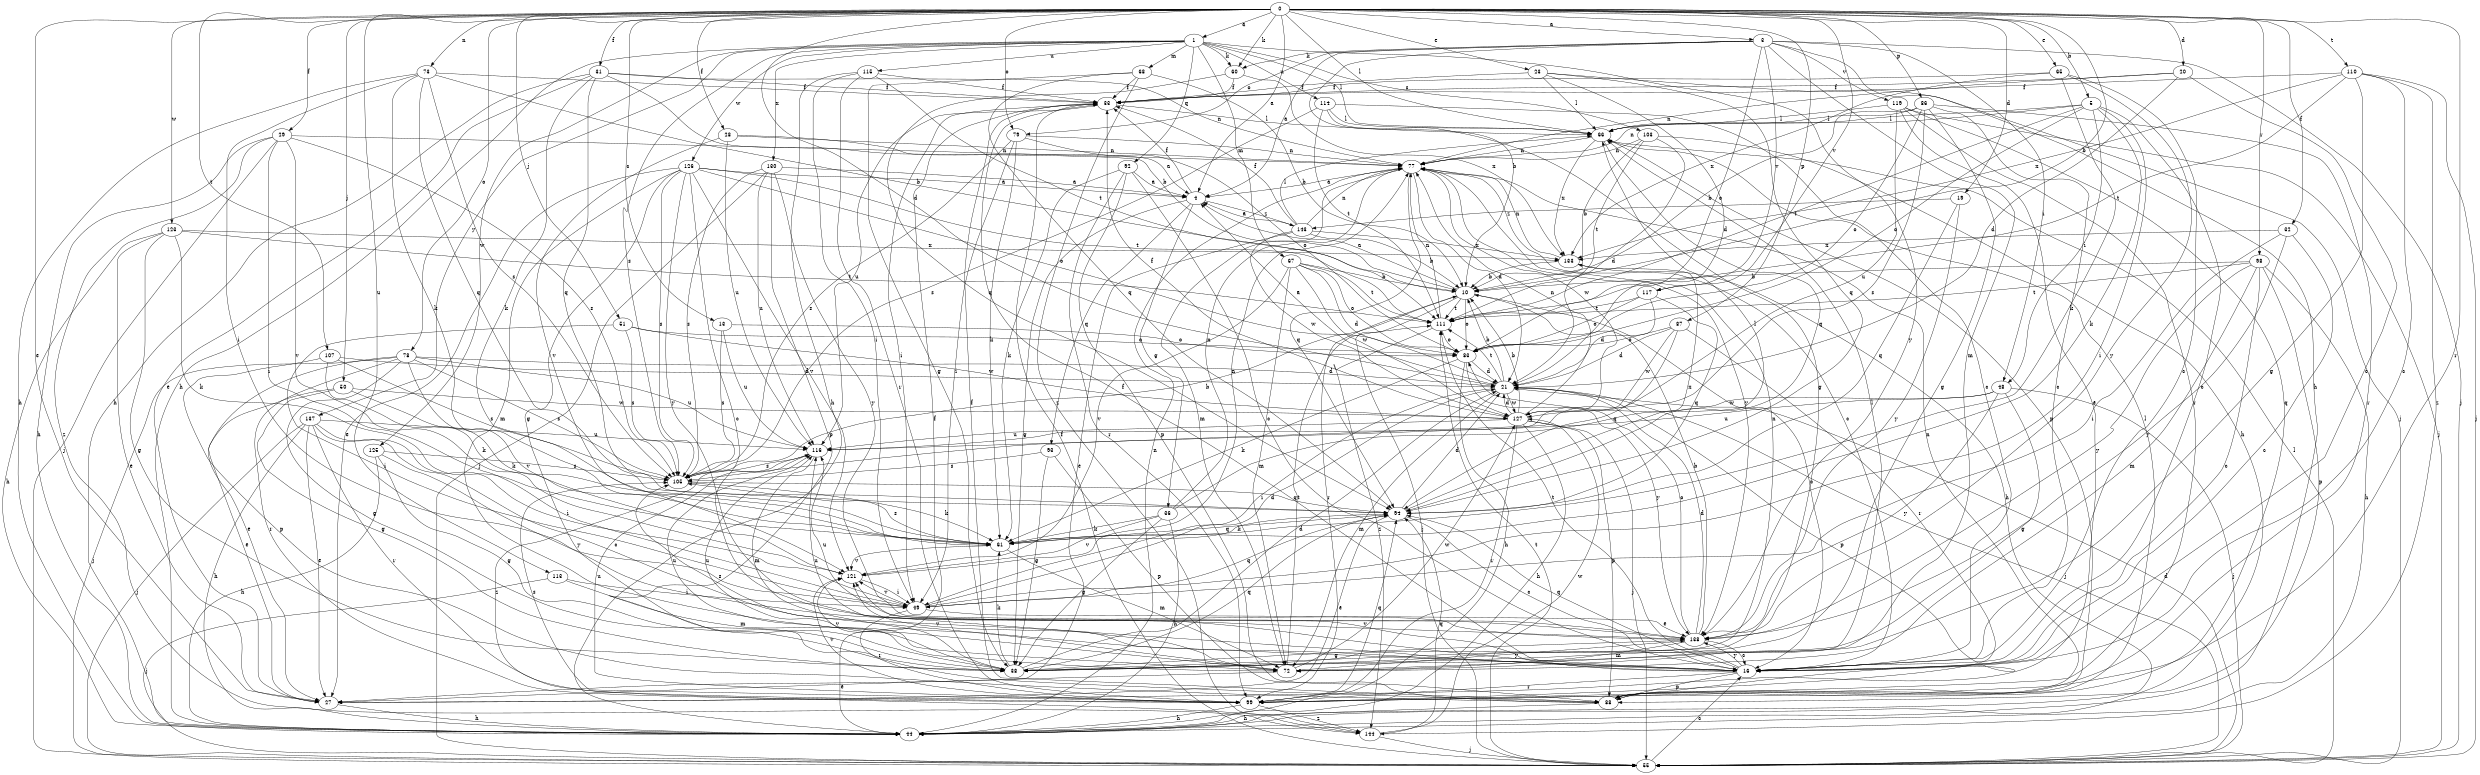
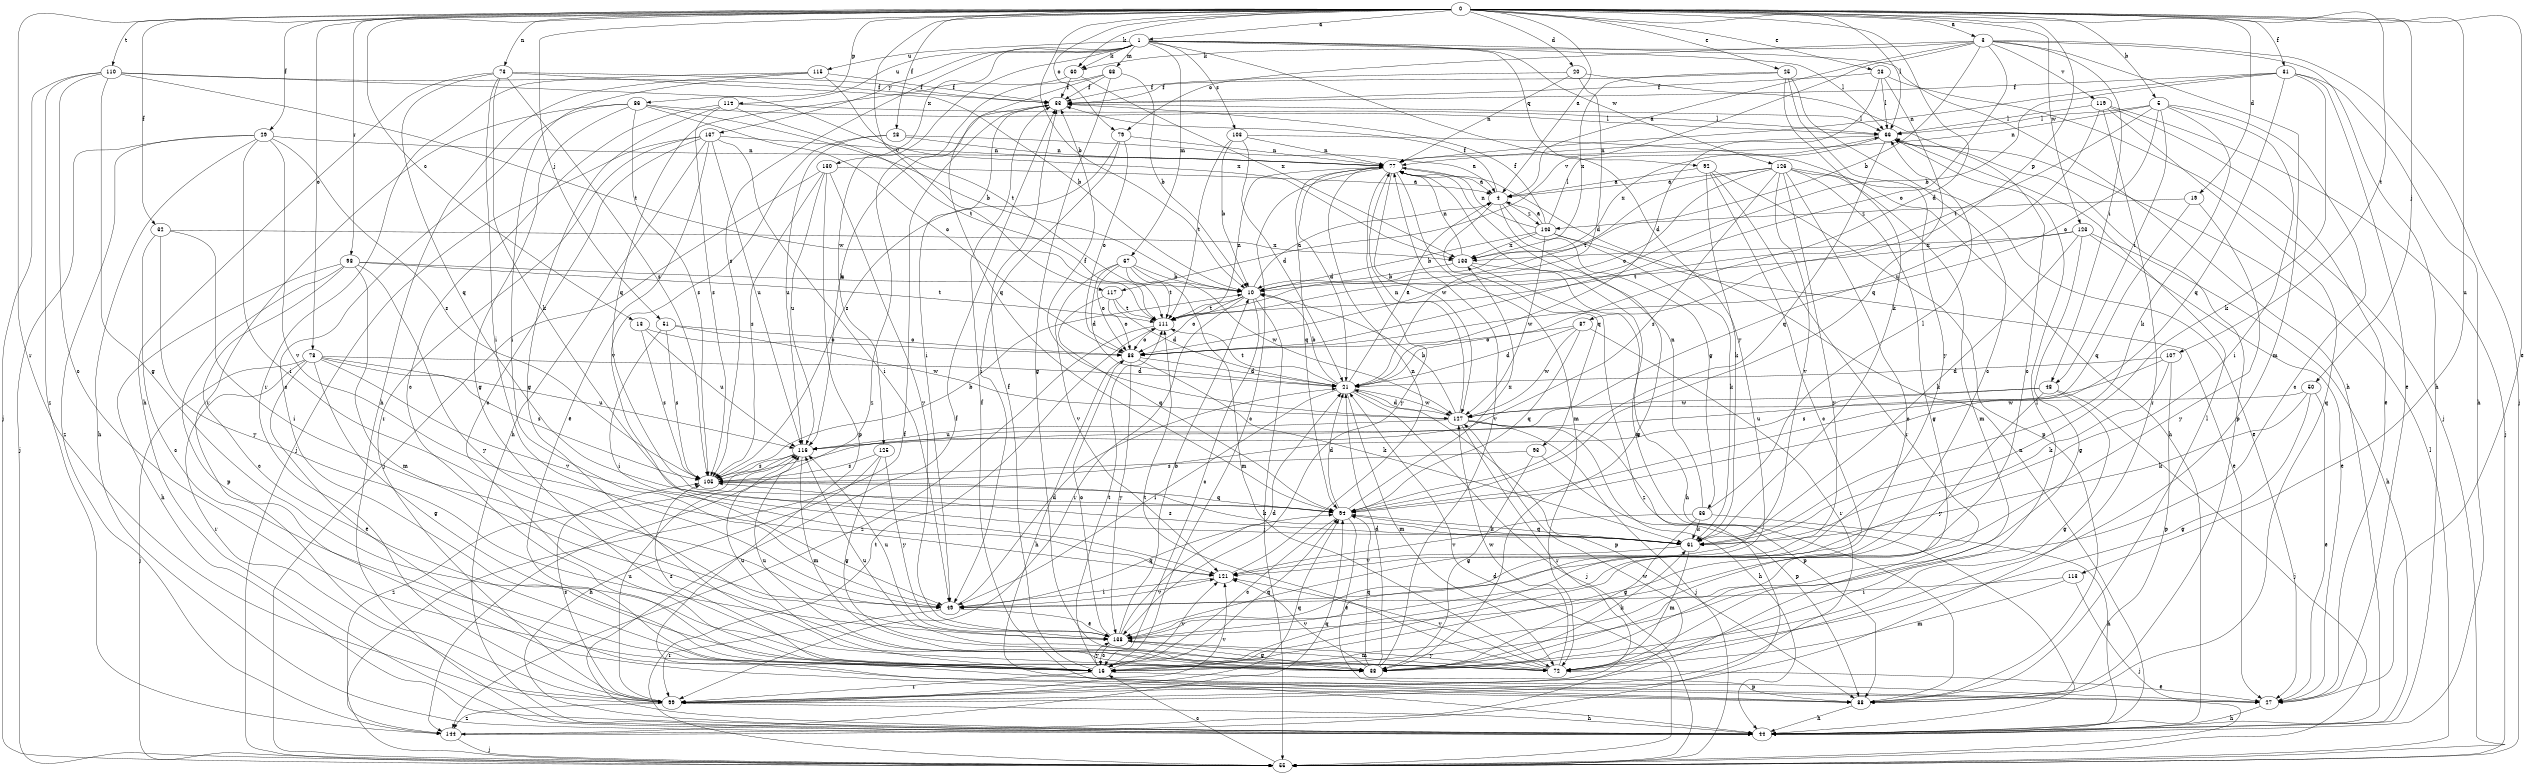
(2059, 72) -> (1787, 72)
none -> (967, 152)
(990, 347) -> (1730, 337)
(1774, 419) -> (1495, 419)
none -> (1356, 720)
